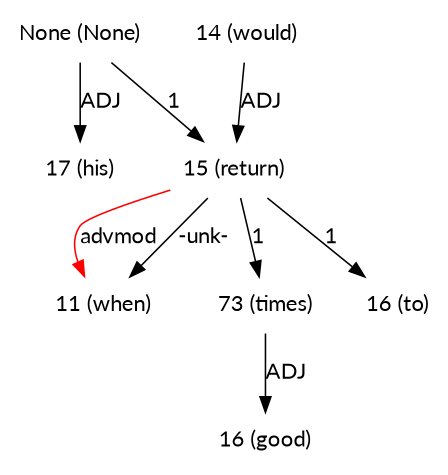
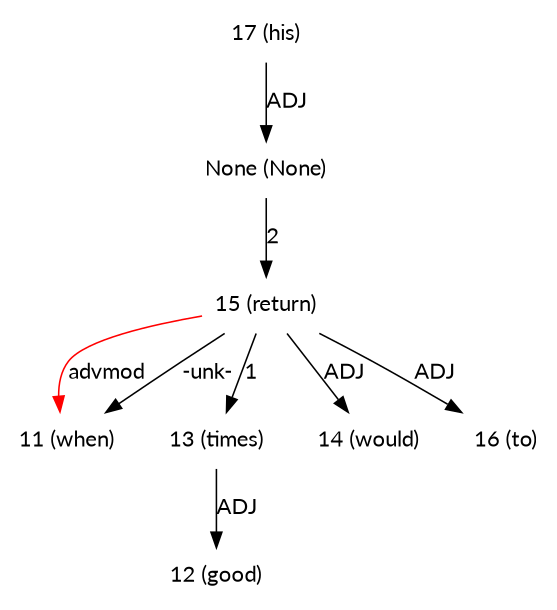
(80, 94) -> (266, 94)
(241, 94) -> (313, 367)
(174, 102) -> (273, 237)
(332, 237) -> (435, 373)
(265, 305) -> (216, 441)
(265, 441) -> (216, 576)
